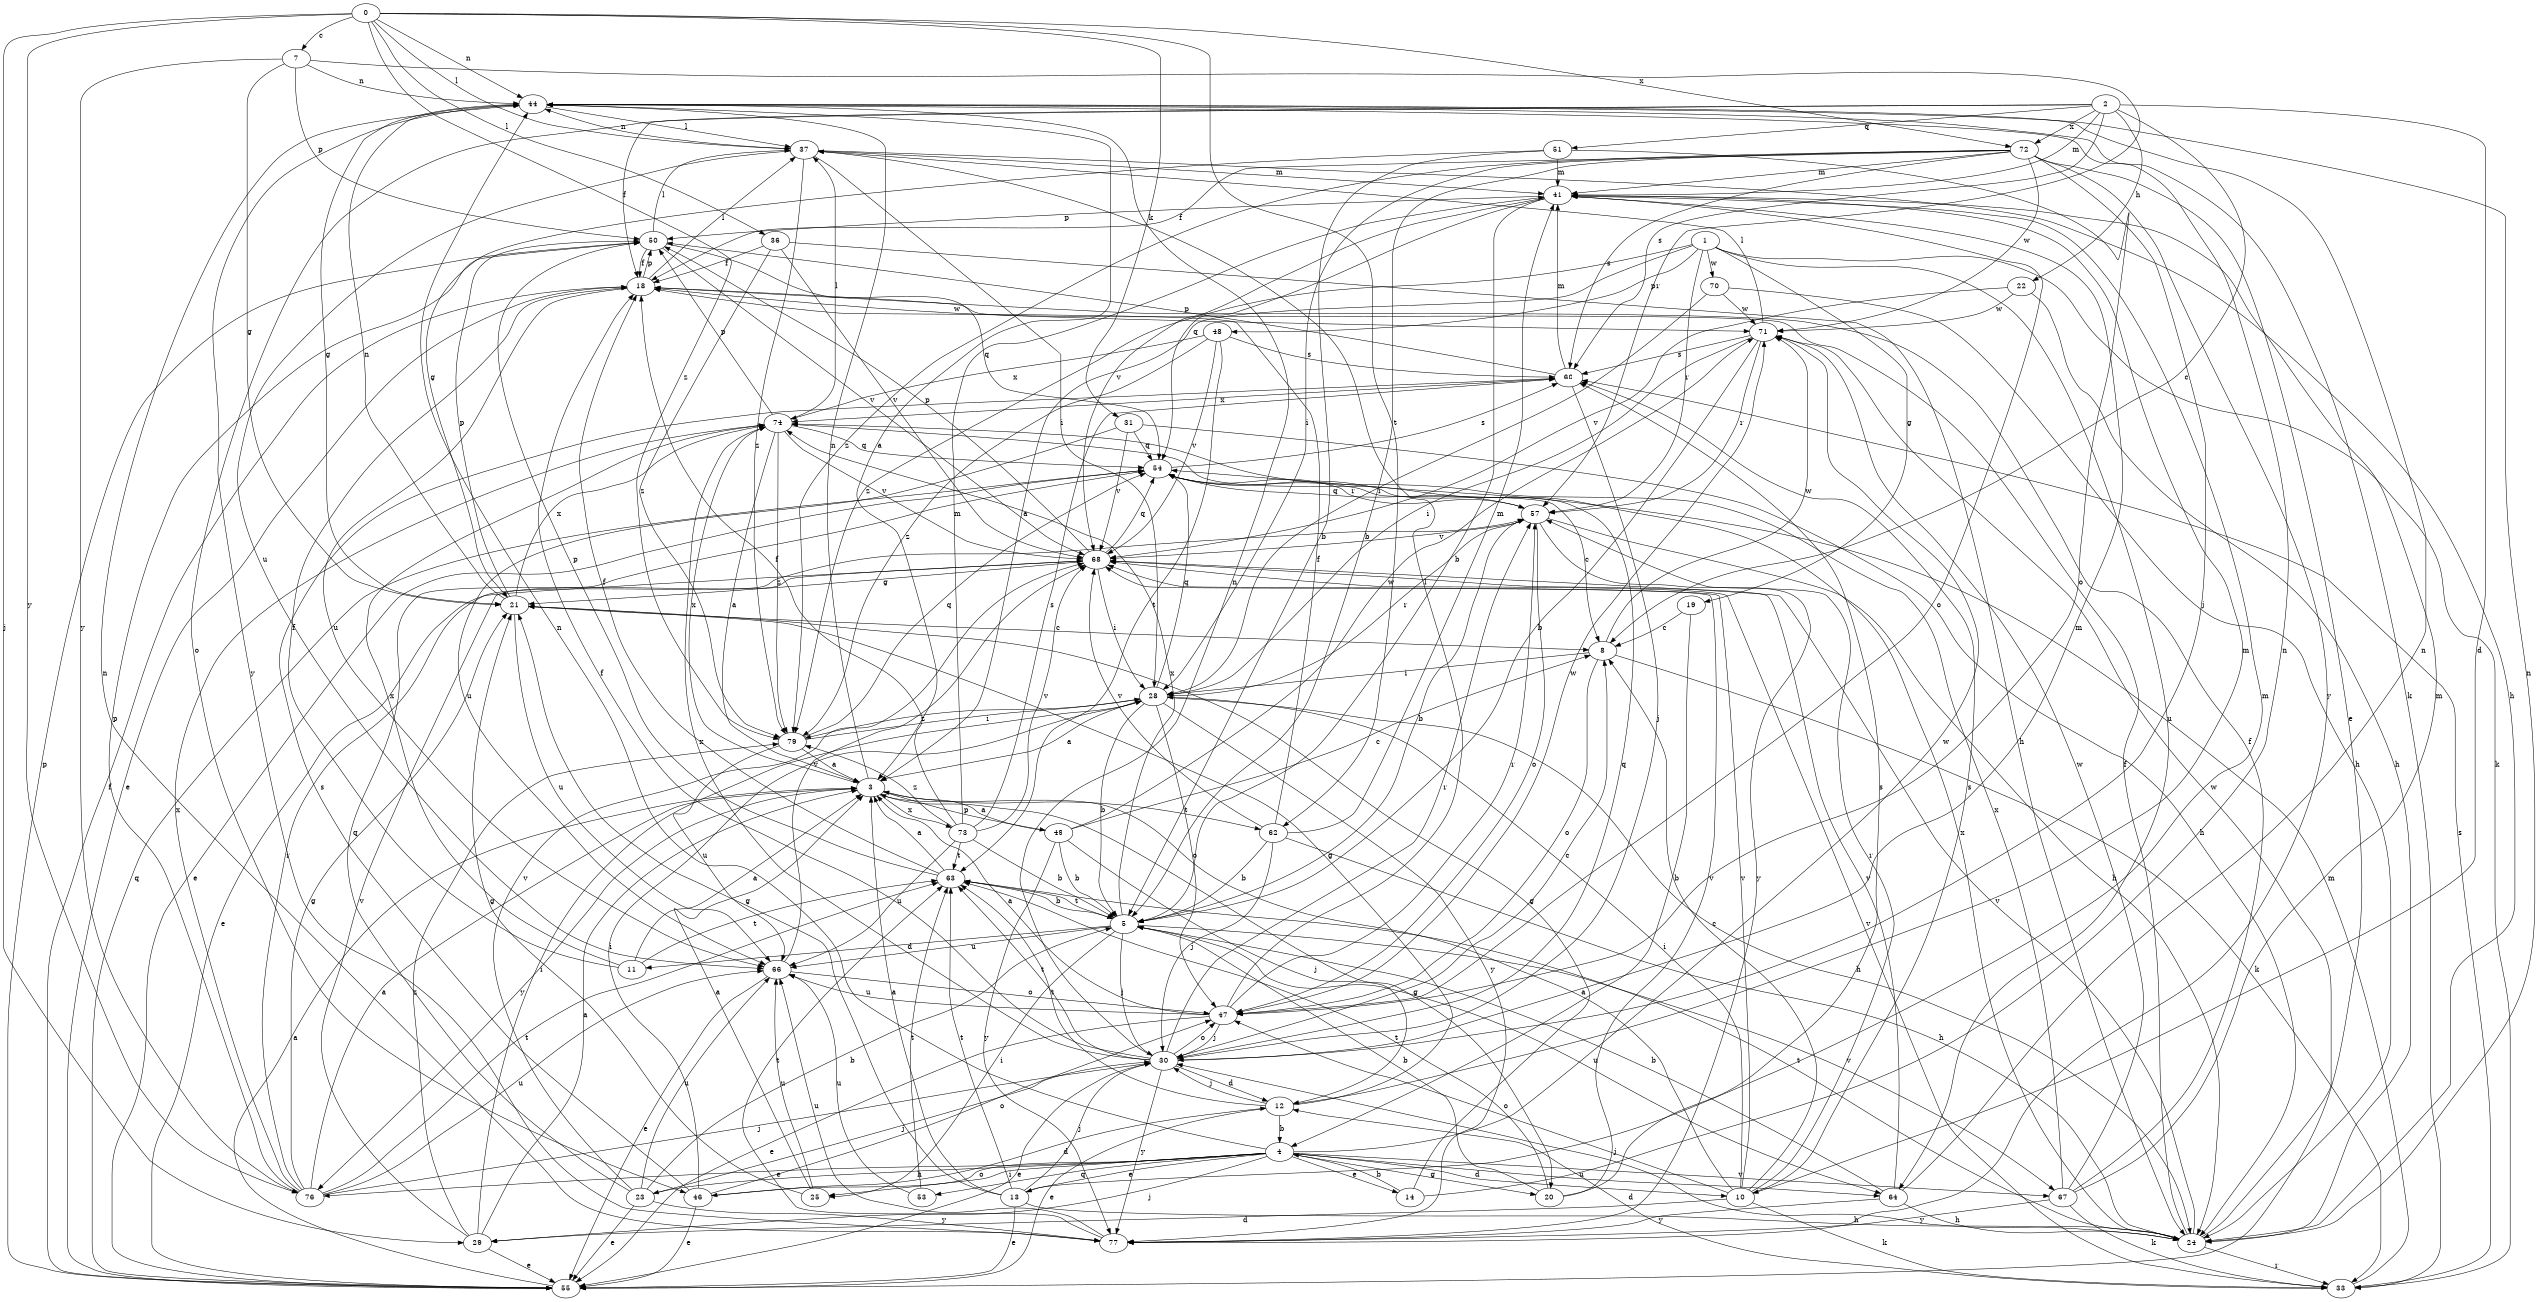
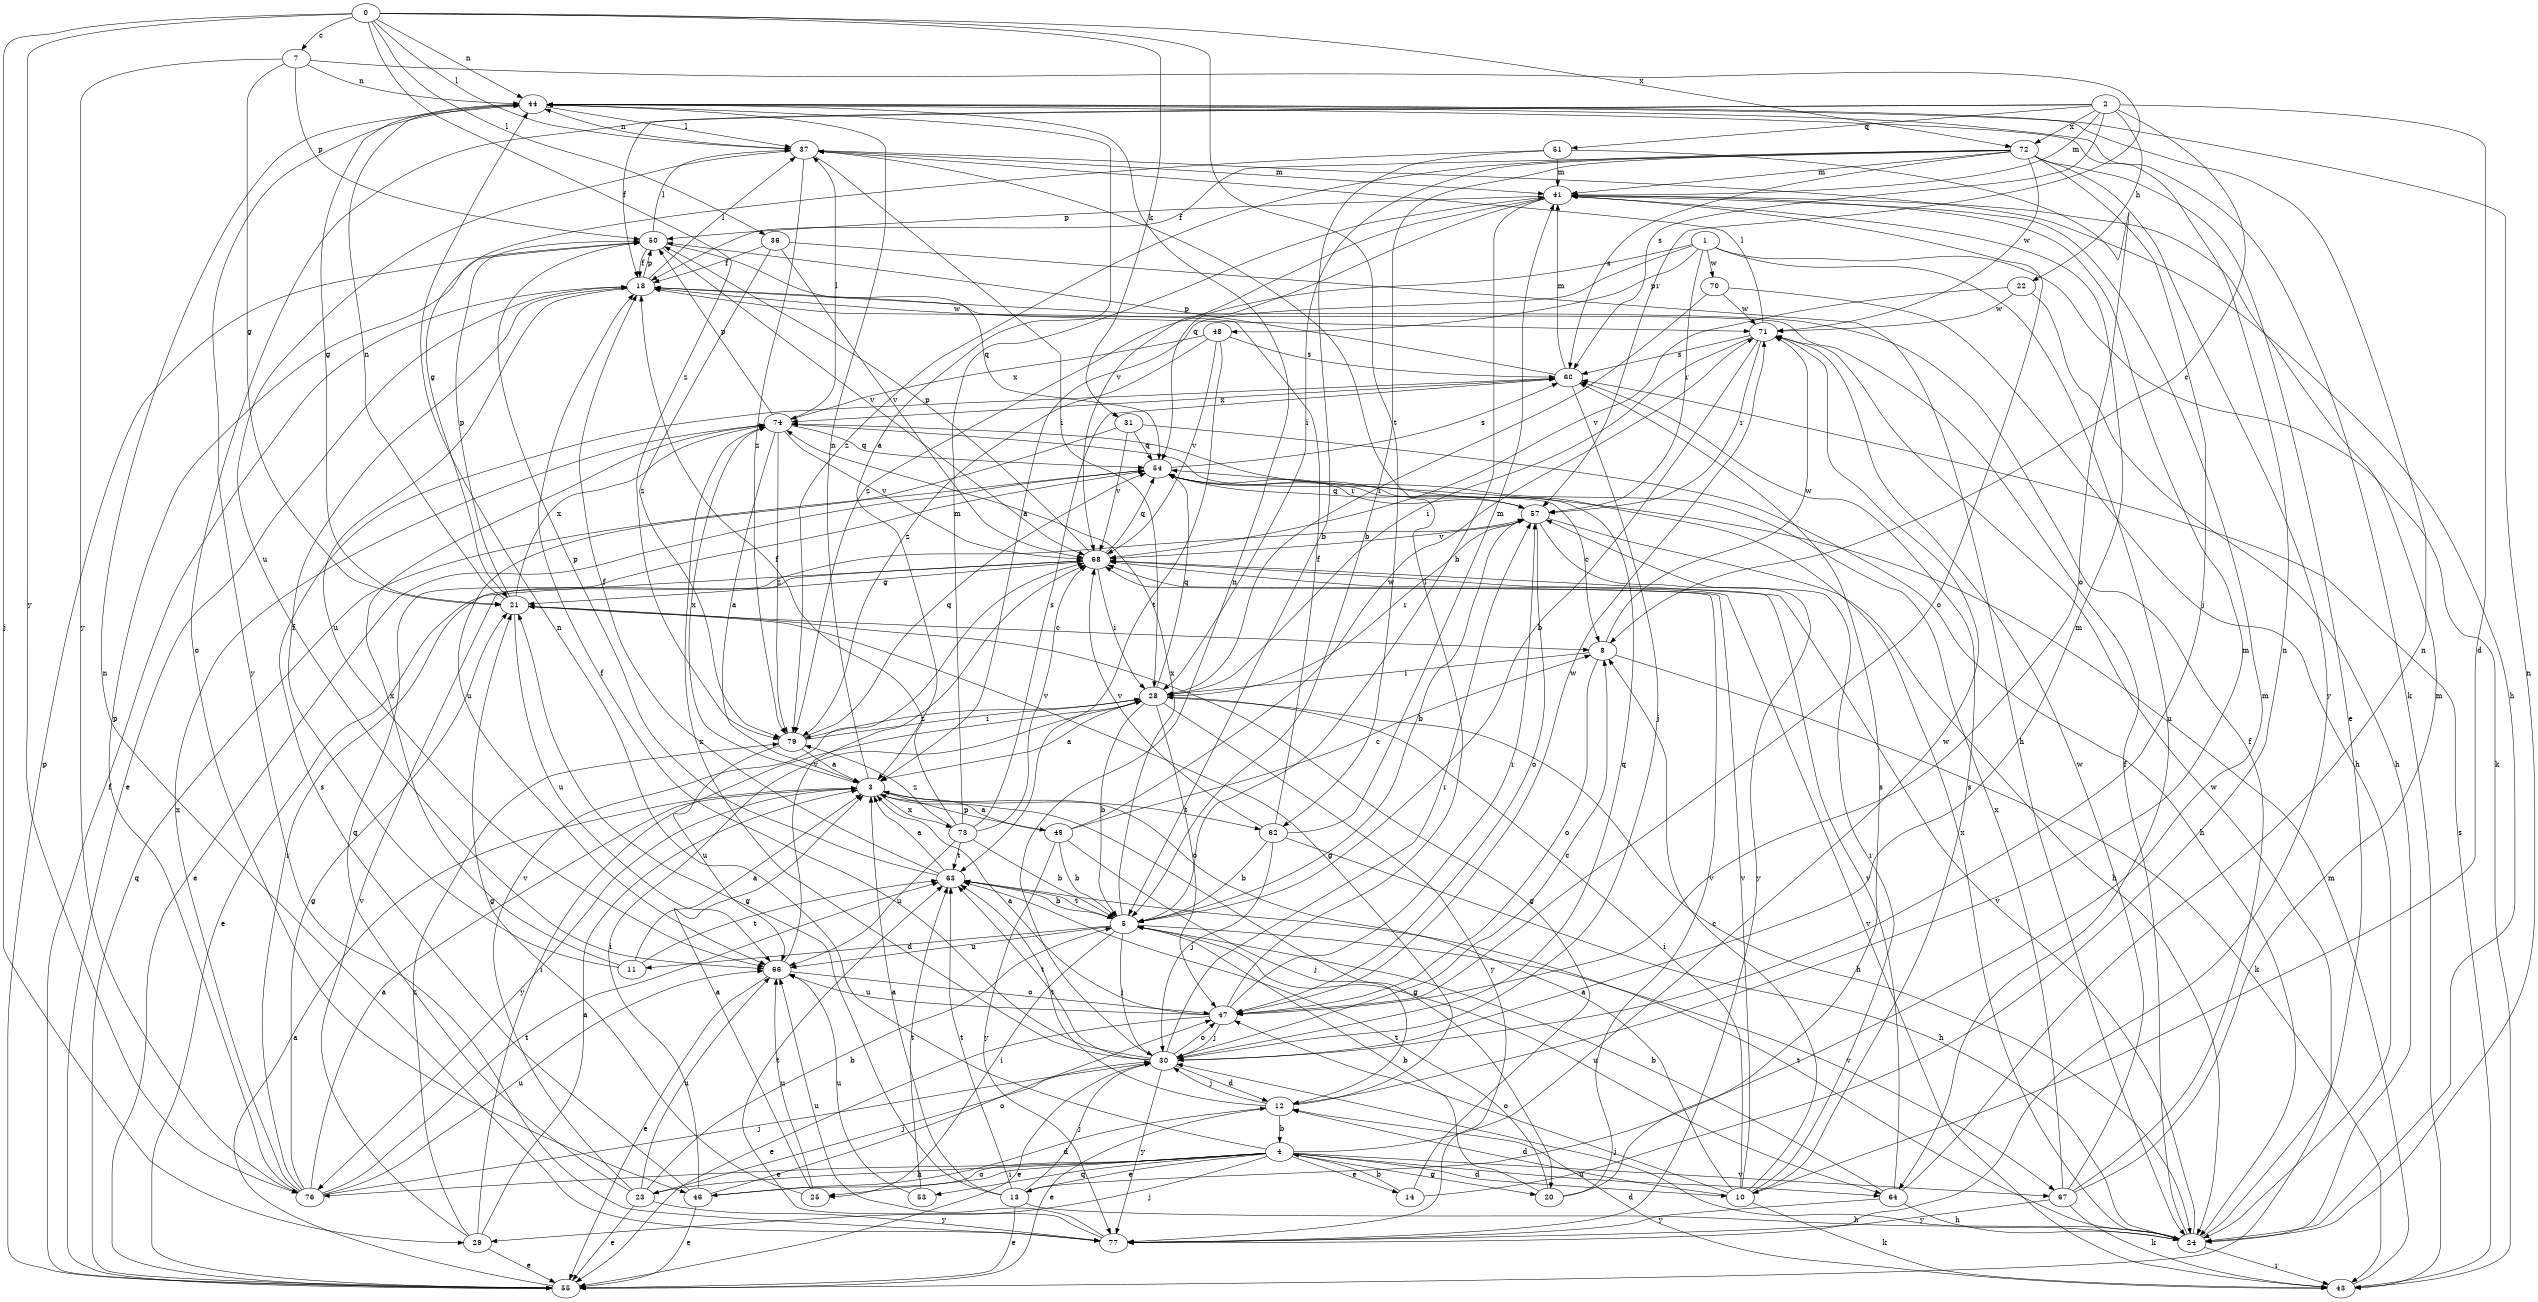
(1691, 605) -> none
(1112, 1220) -> (1522, 1161)
(2341, 1289) -> (2341, 1289)
